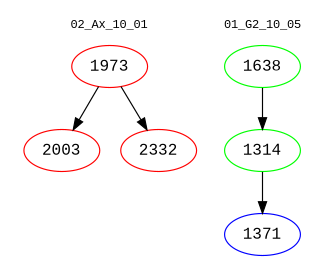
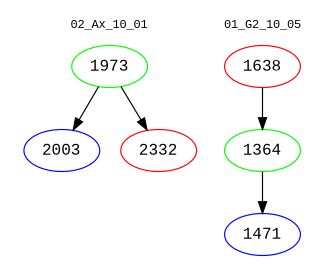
(110, 66) -> (110, 66)
(262, 66) -> (262, 66)
(62, 150) -> (62, 150)
(262, 150) -> (262, 150)
(262, 235) -> (262, 235)
